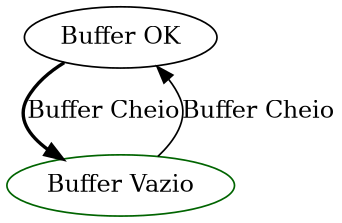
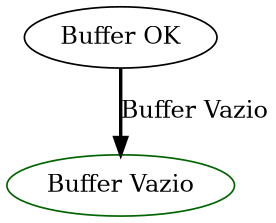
(104, 111) -> (195, 111)
(182, 120) -> none
